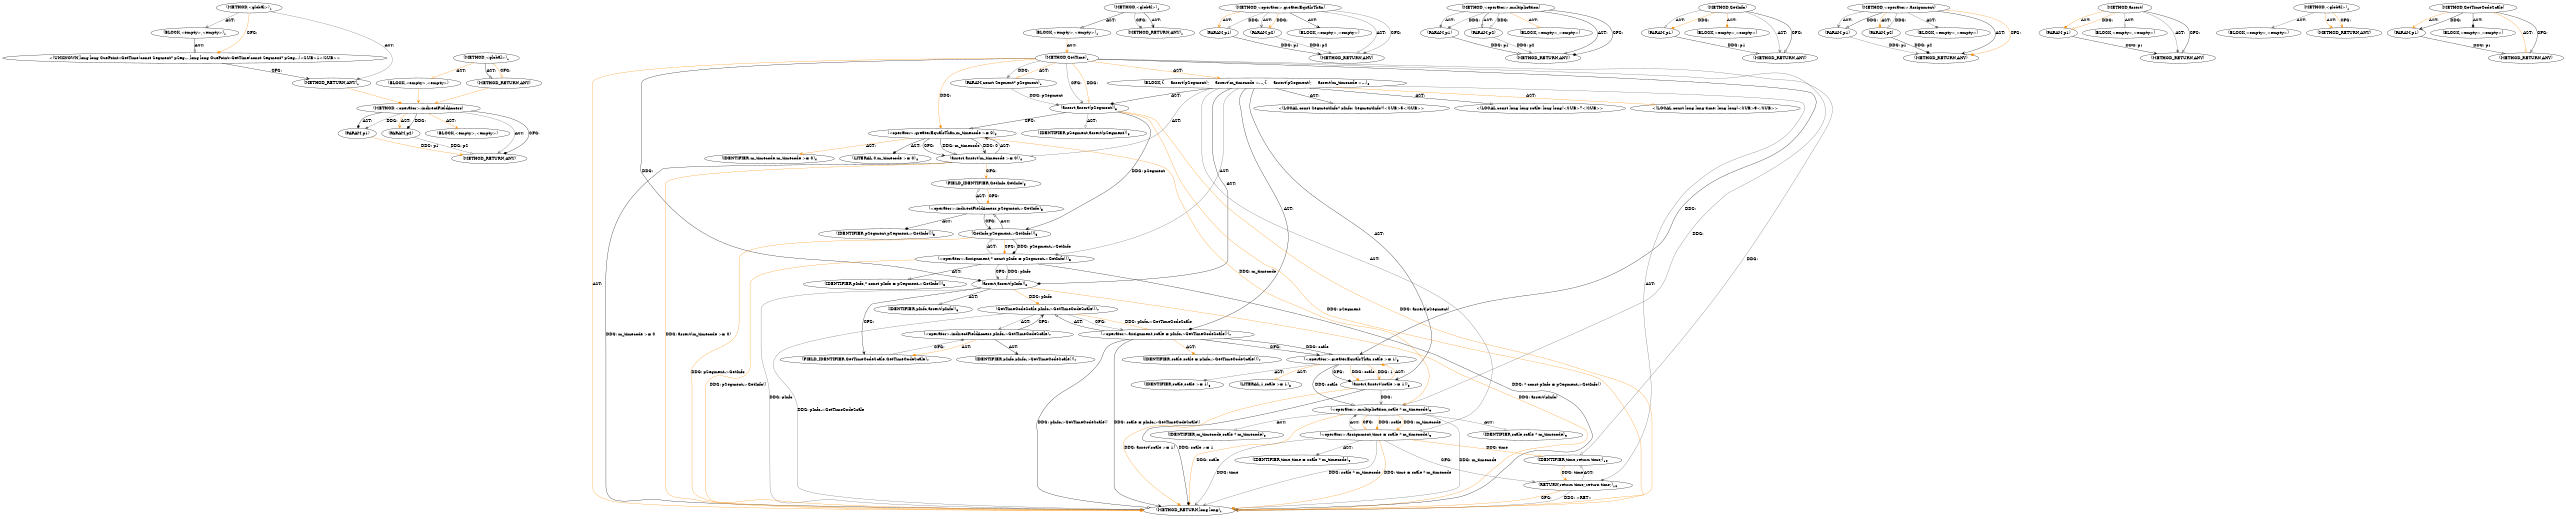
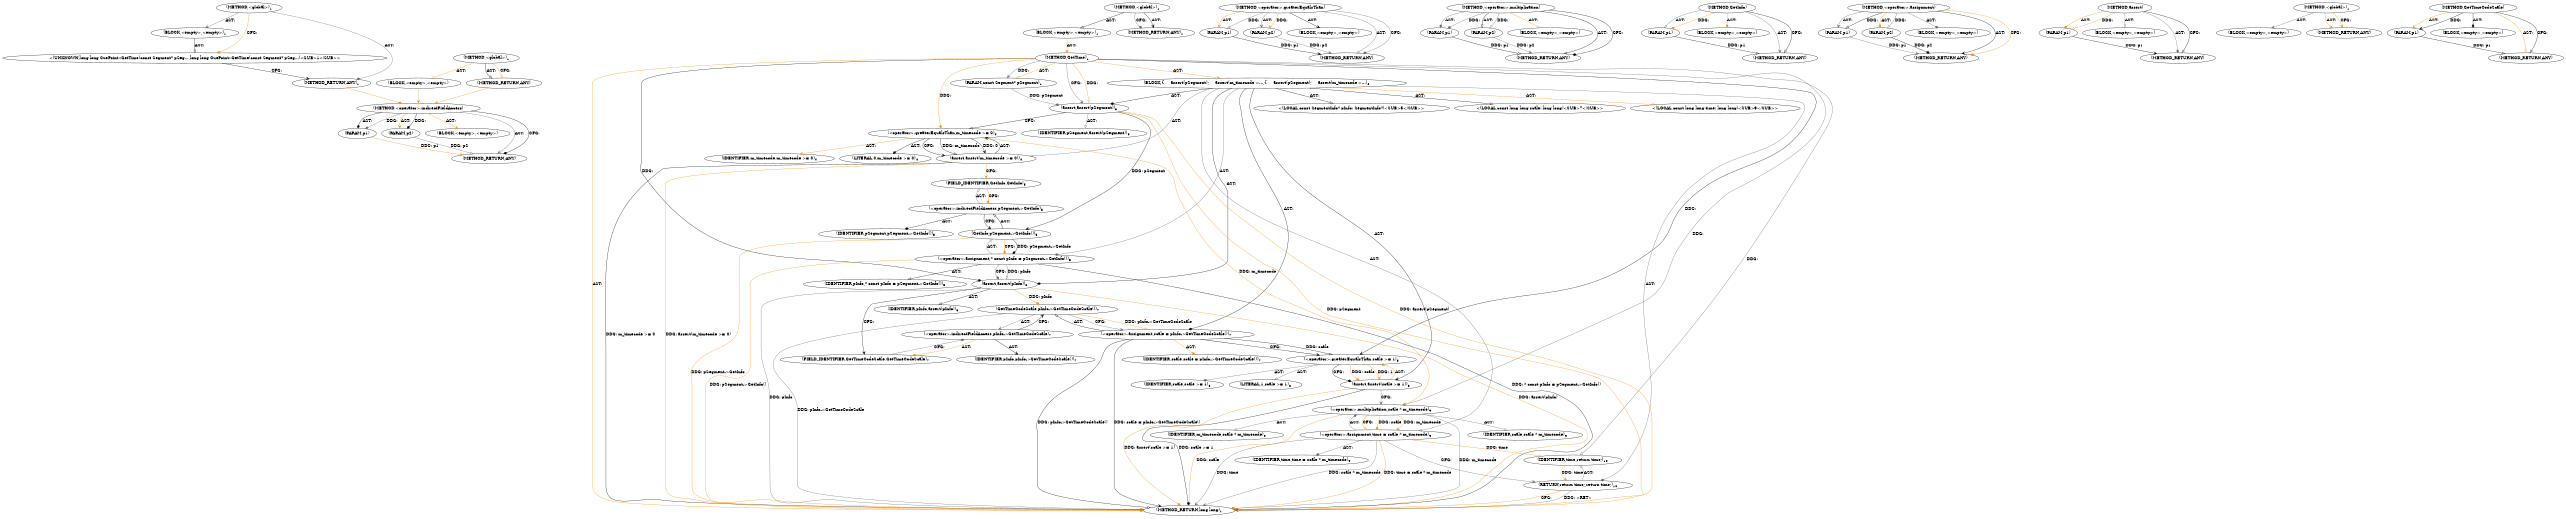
(1299, 370) -> (1299, 370)
(1315, 390) -> none
(1387, 397) -> (1387, 397)
